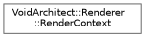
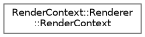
(73, 19) -> (73, 19)
